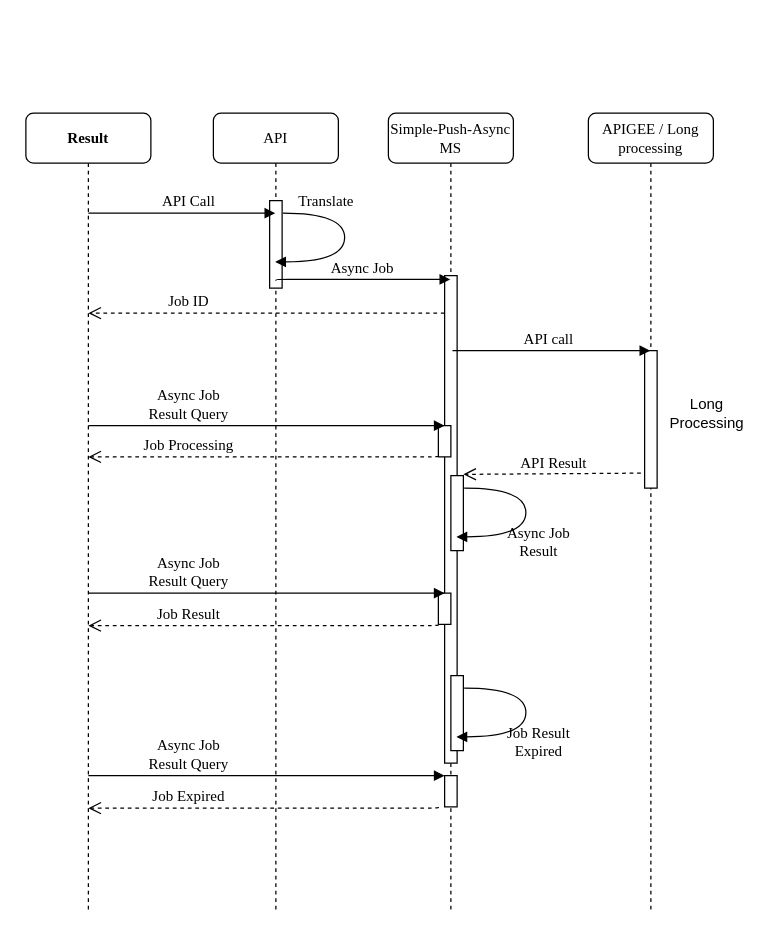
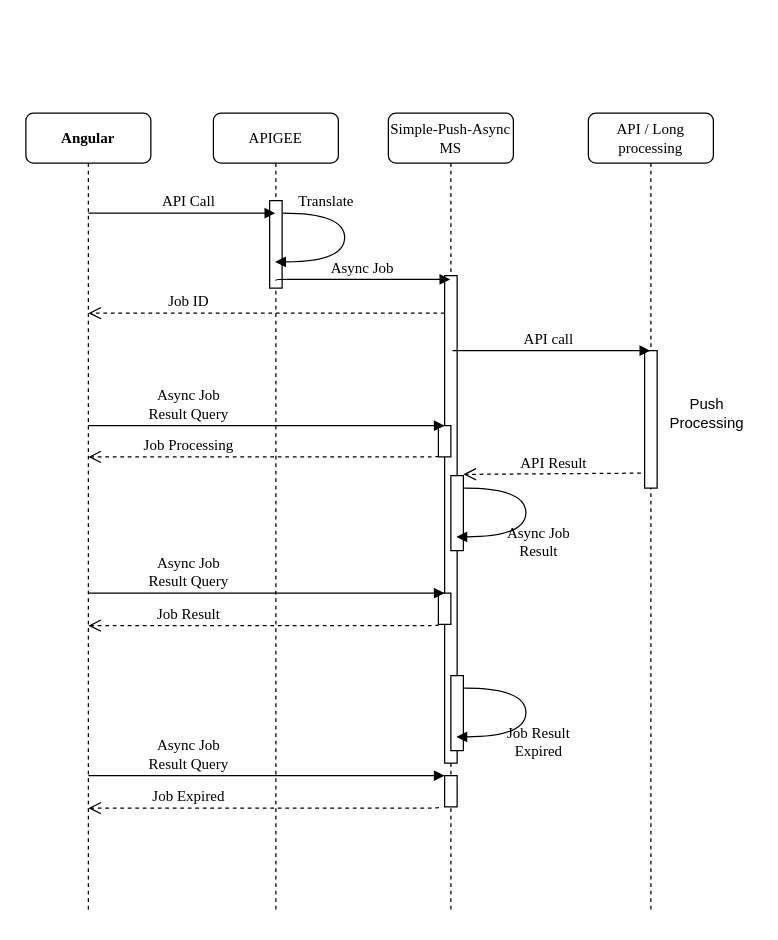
(88, 138) -> (88, 138)
(276, 138) -> (276, 138)
(651, 138) -> (651, 138)
(707, 413) -> (707, 413)
